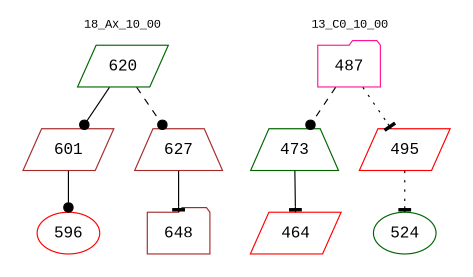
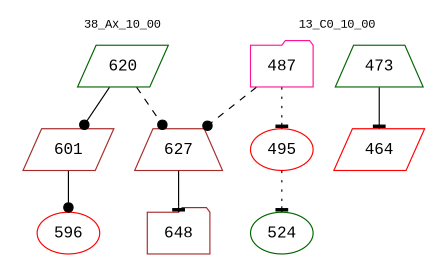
(123, 25) -> (123, 25)
(324, 104) -> (225, 112)
(405, 150) -> (282, 150)
